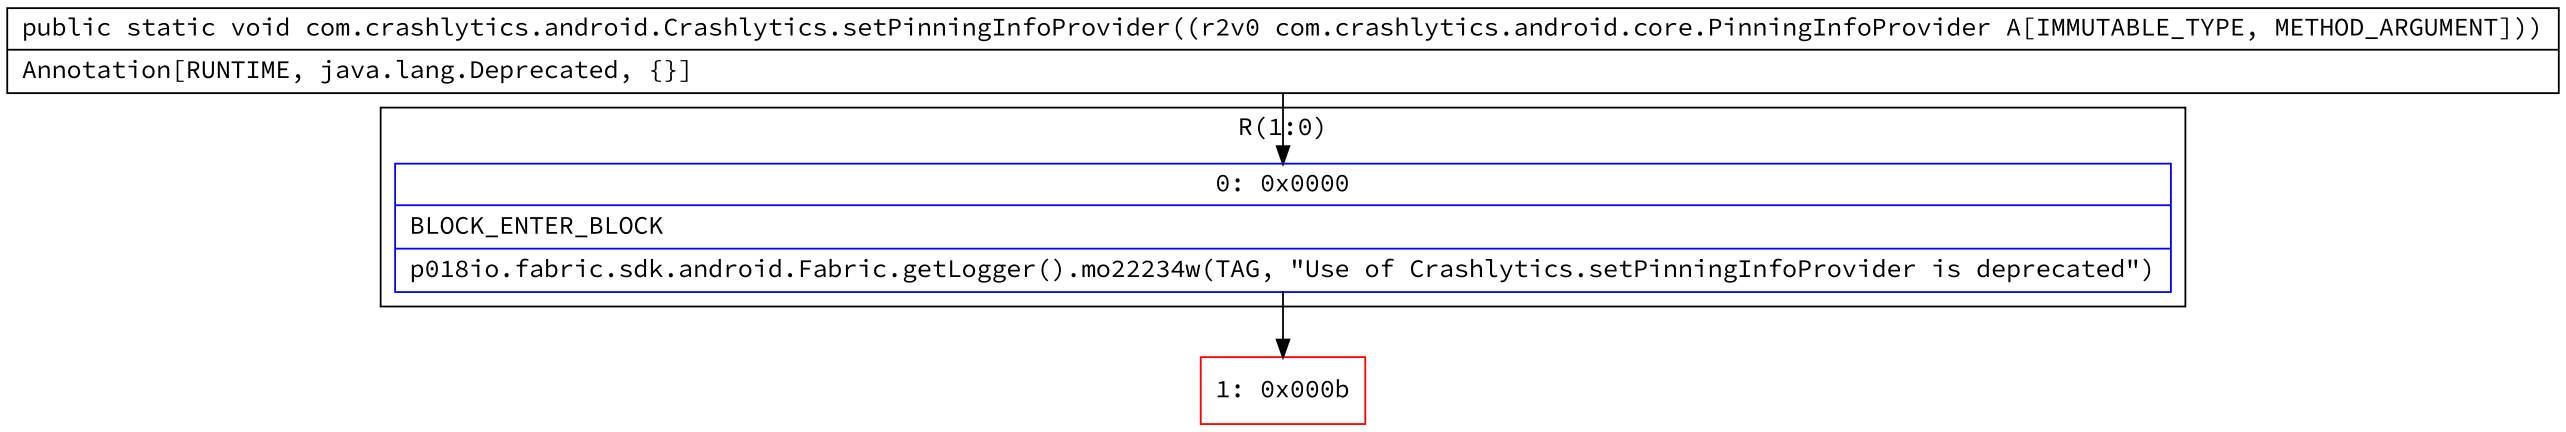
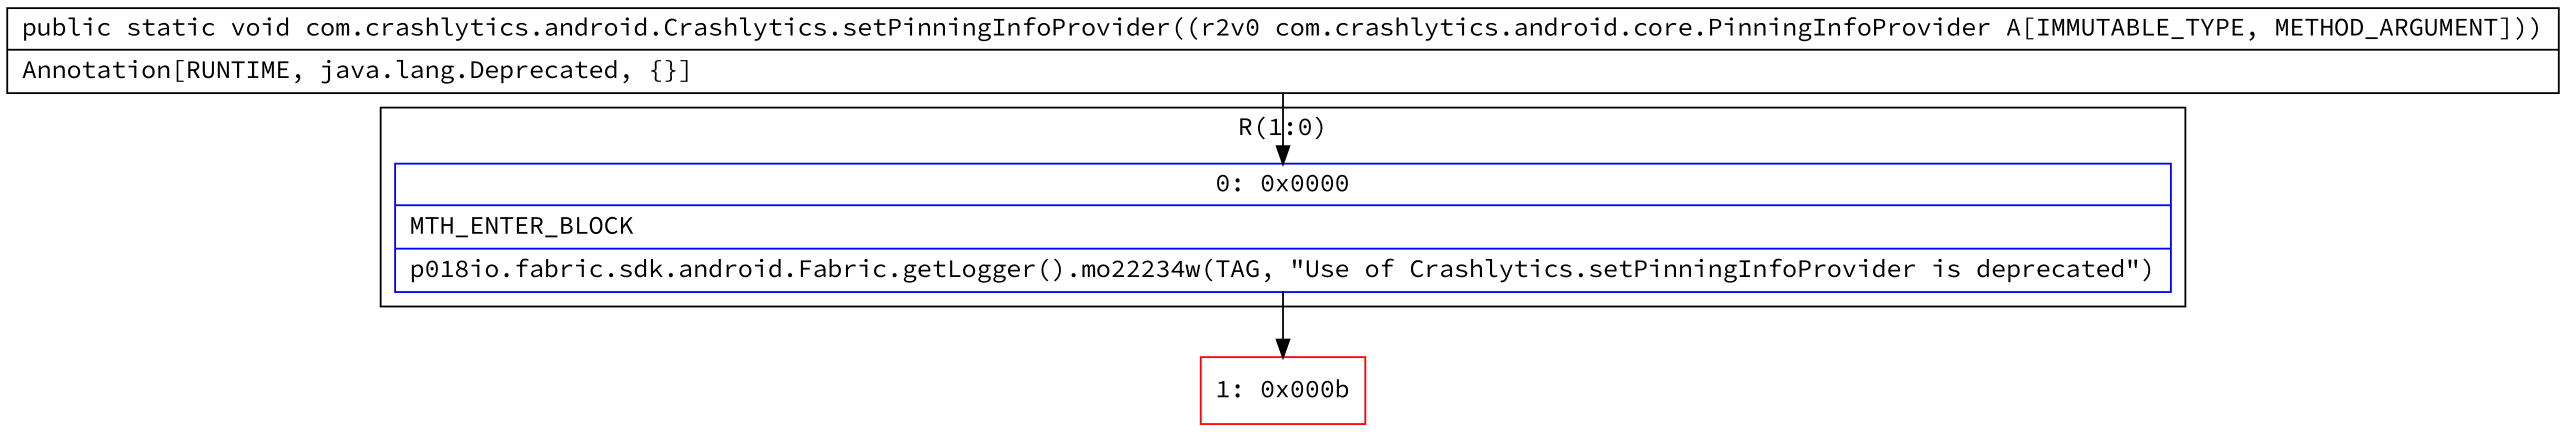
(537, 226) -> (522, 226)
